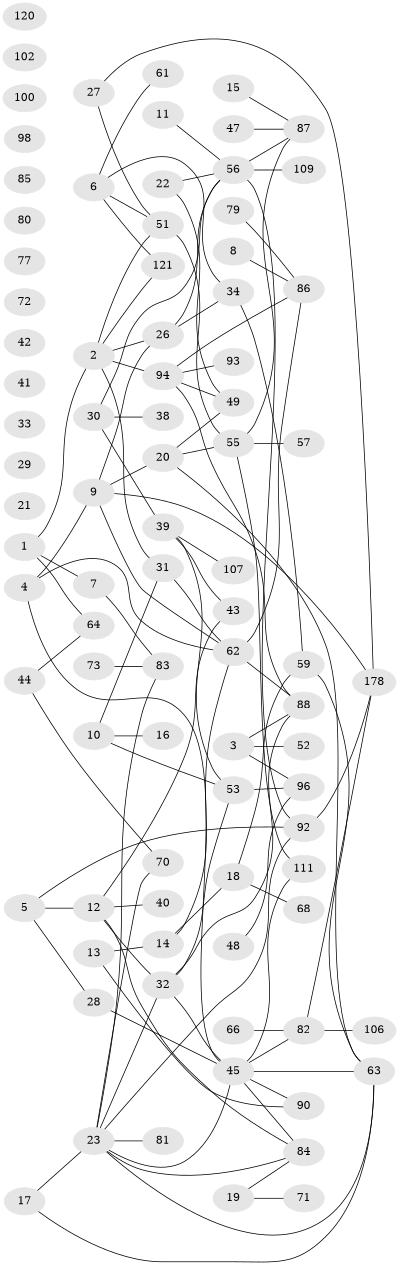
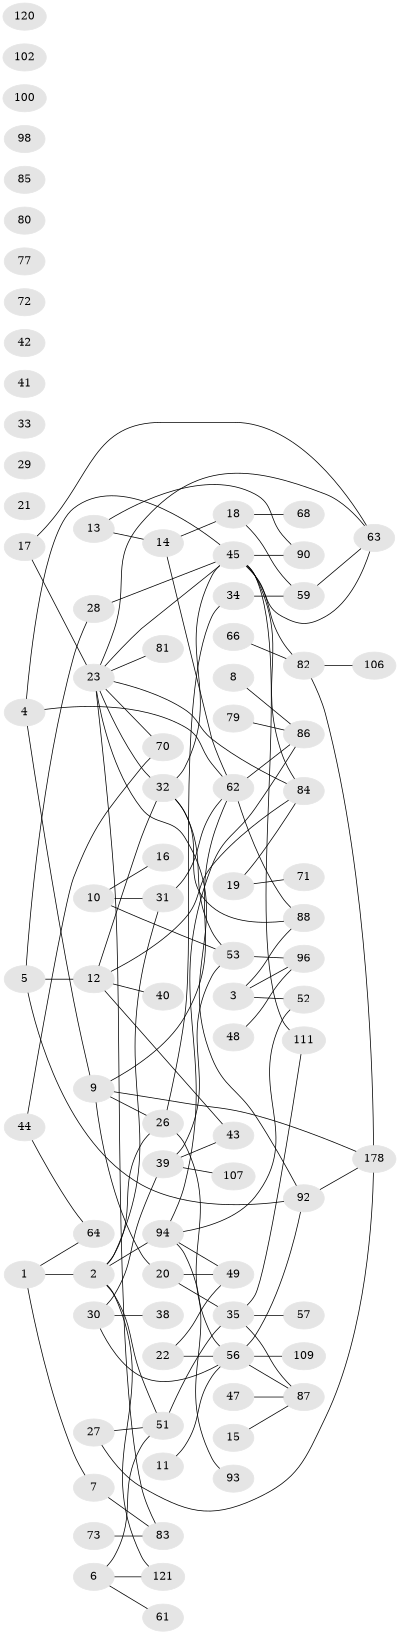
(201, 186) -> none
(233, 444) -> (233, 1315)
(239, 513) -> (276, 1137)
(338, 738) -> none
